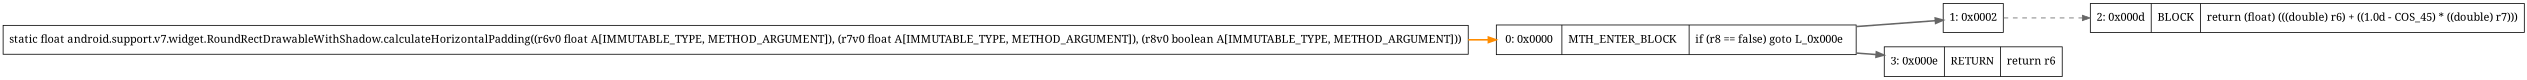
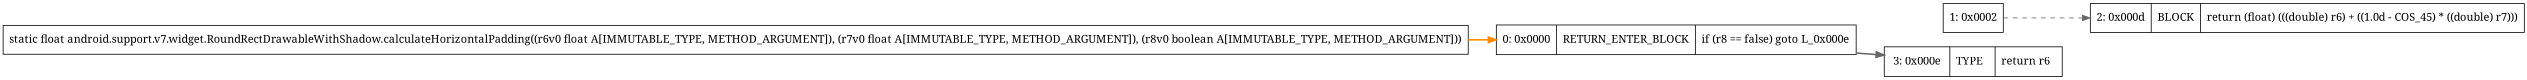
(1896, 24) -> none
(1622, 39) -> (1626, 39)
(1972, 61) -> (1970, 61)
